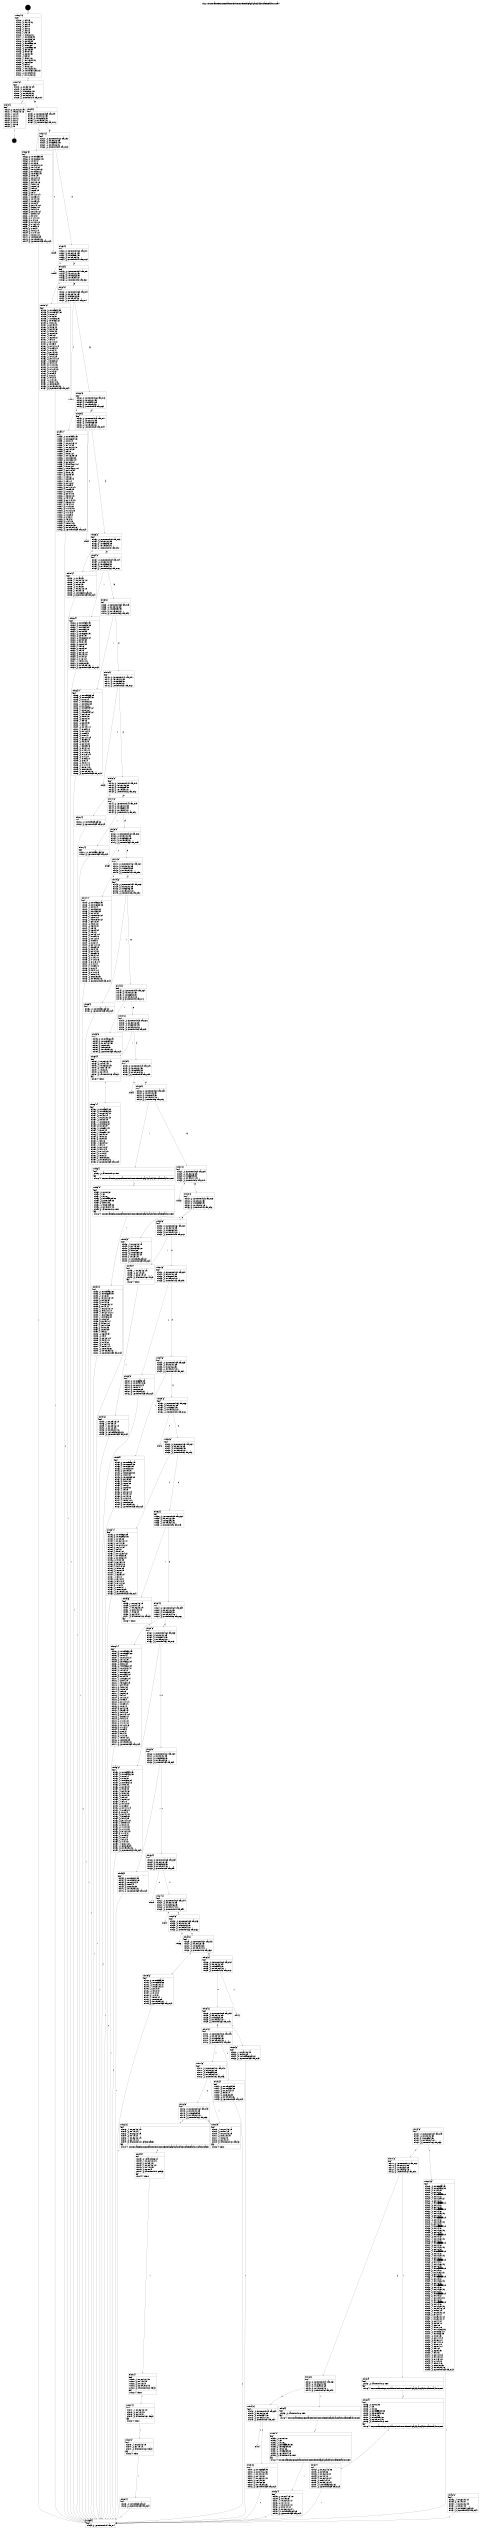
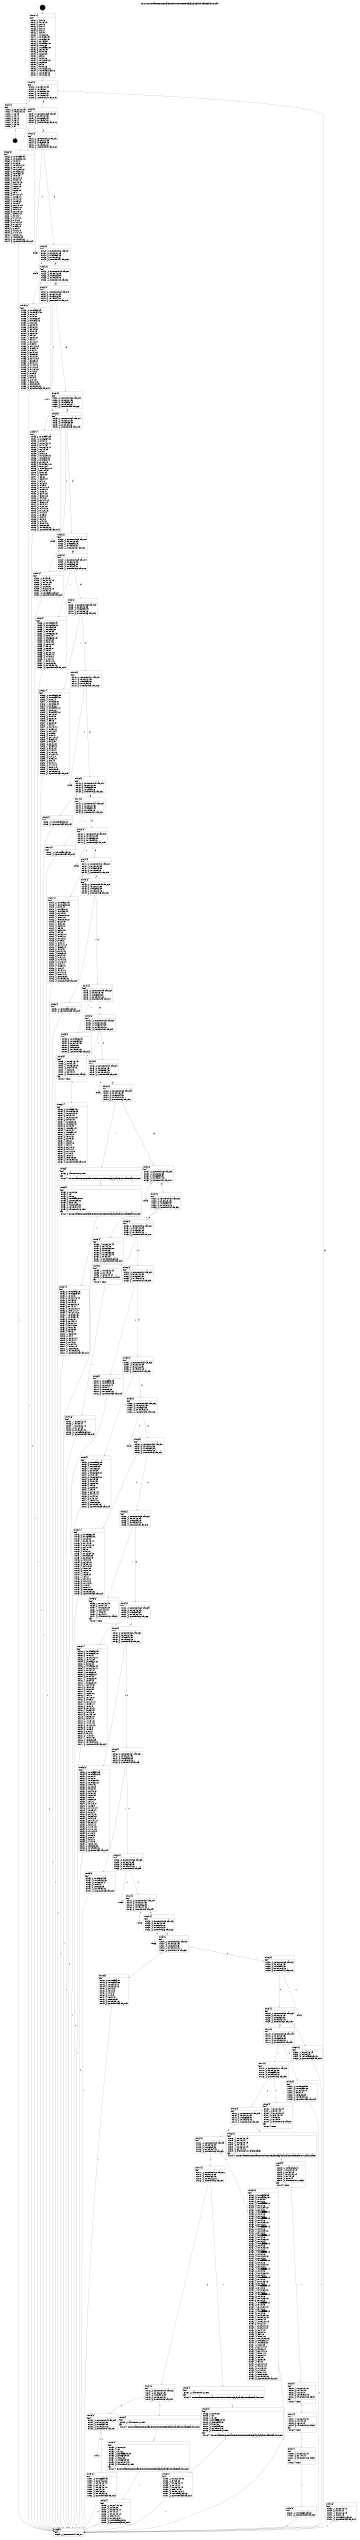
none -> (324, 1306)
(208, 2121) -> (228, 2130)
